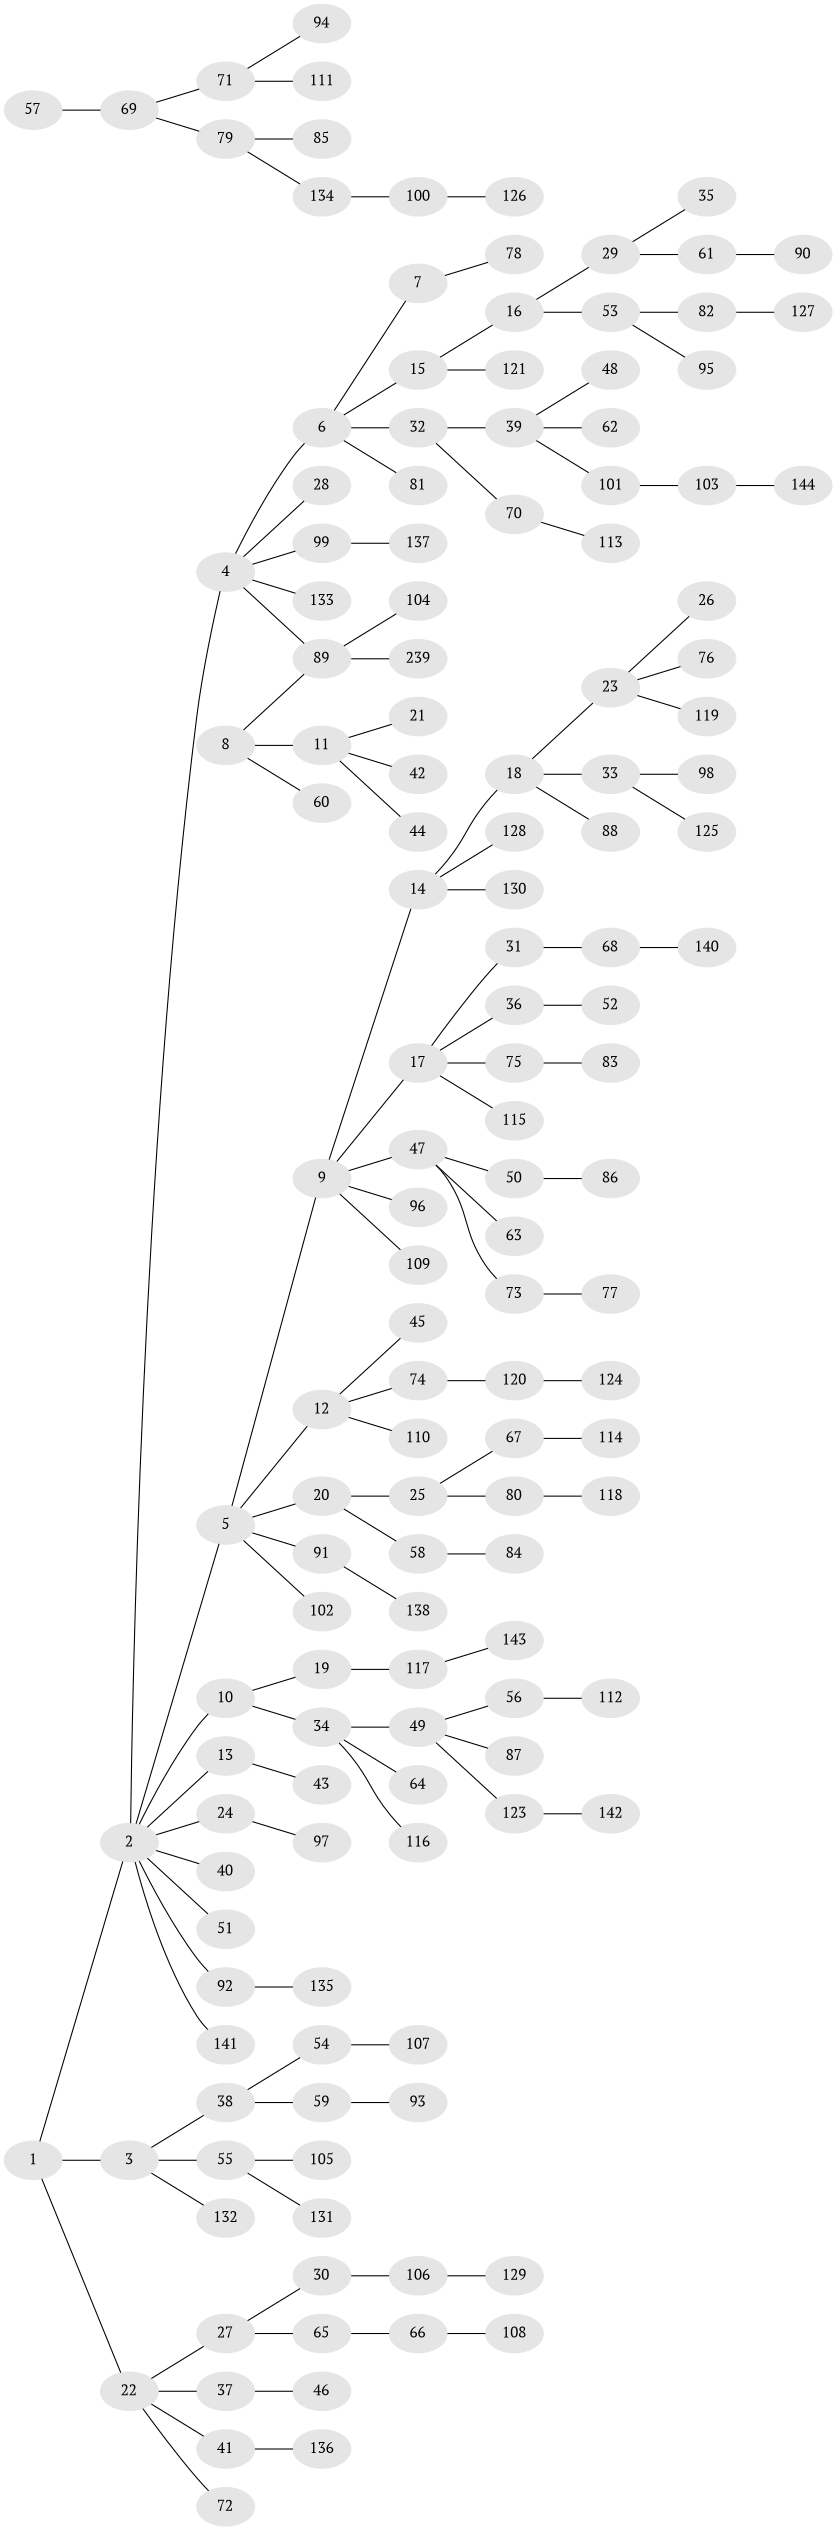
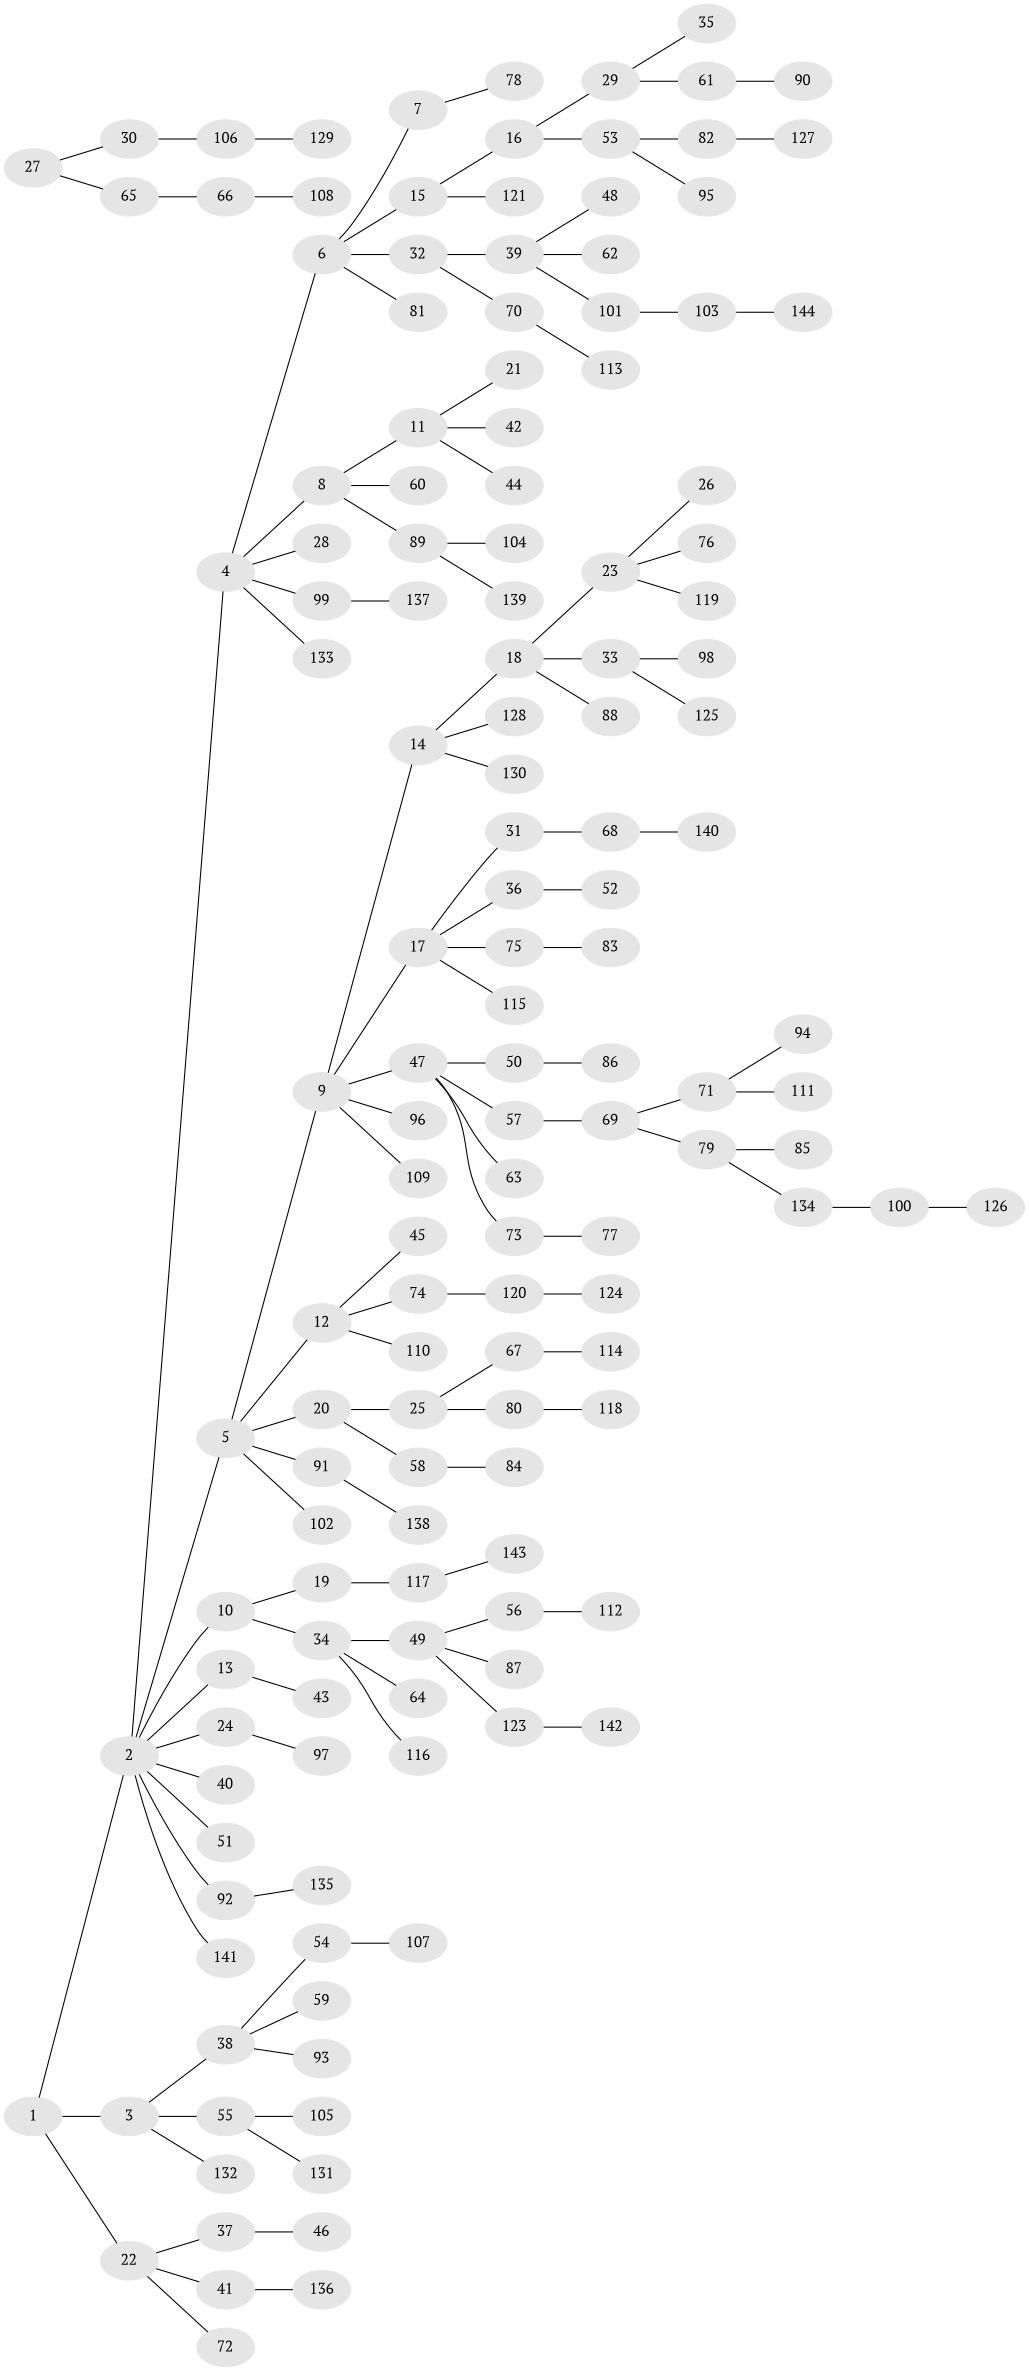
(274, 616) -> (274, 529)
(418, 659) -> (514, 601)
none -> (466, 1092)
(370, 2103) -> (274, 2052)
(178, 2362) -> none
